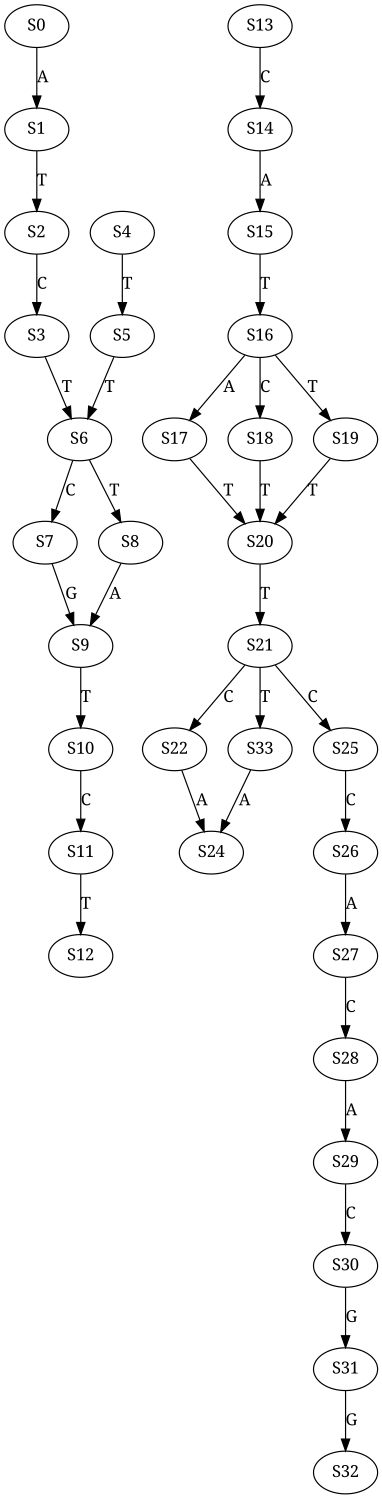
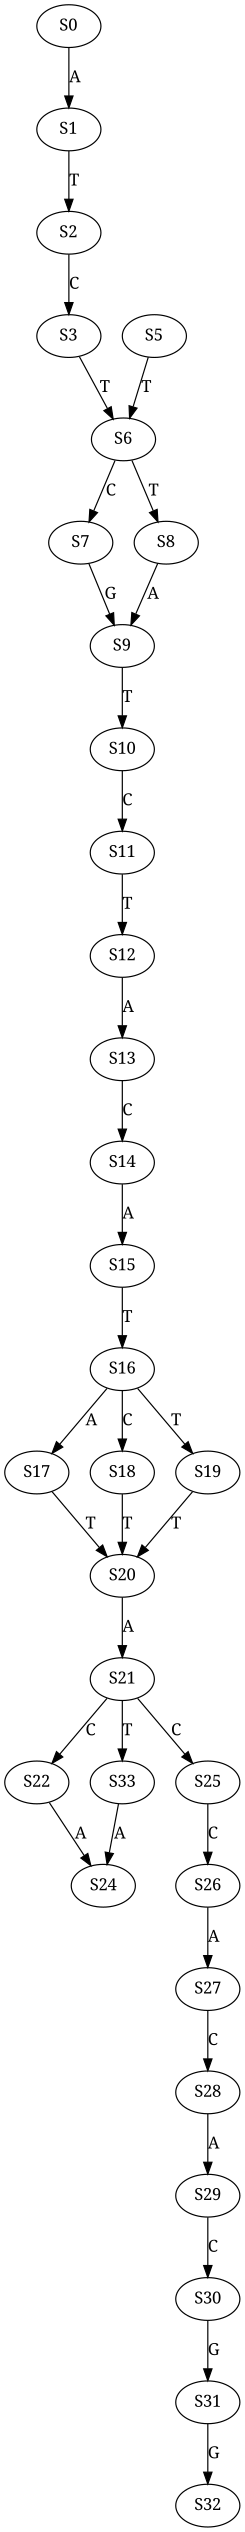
(122, 233) -> none
(265, 594) -> (128, 1627)
none -> (122, 1002)
